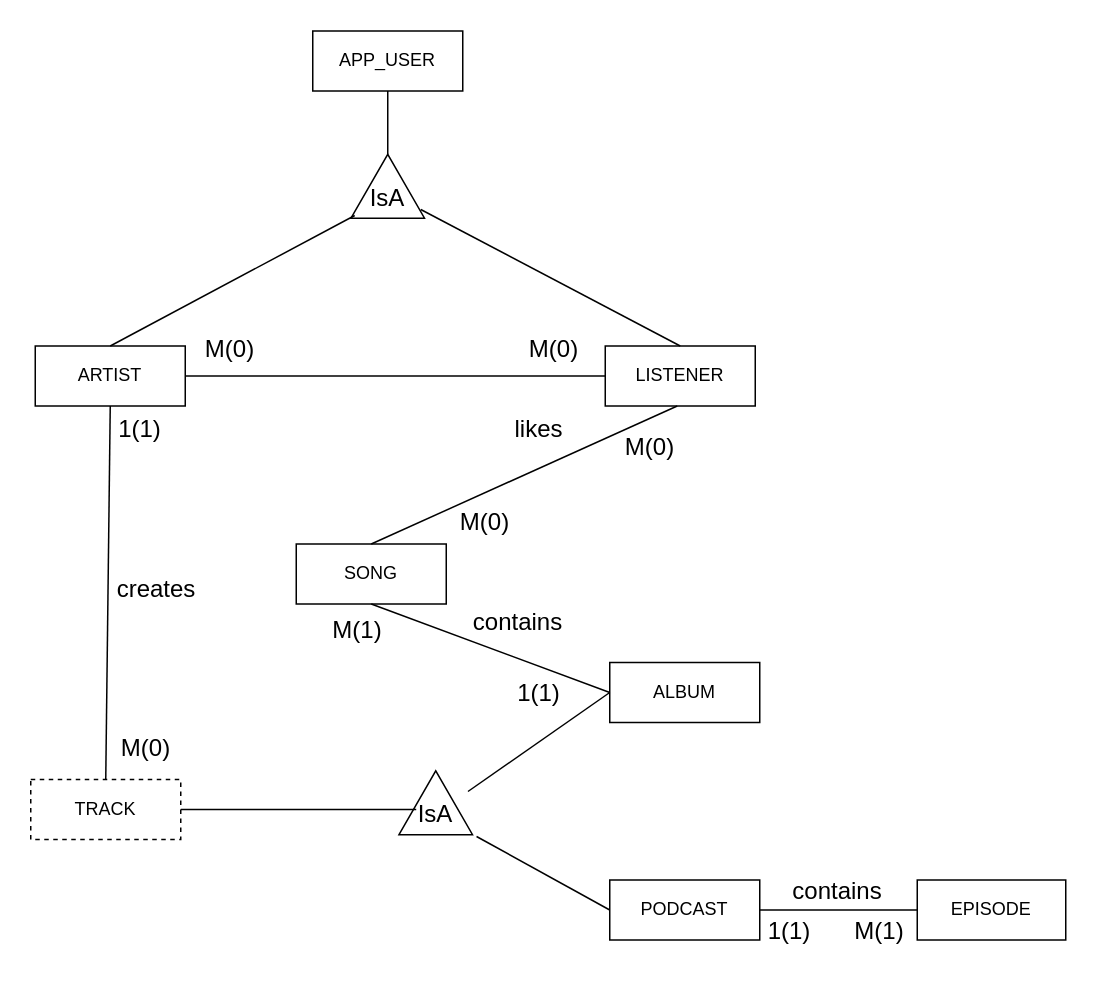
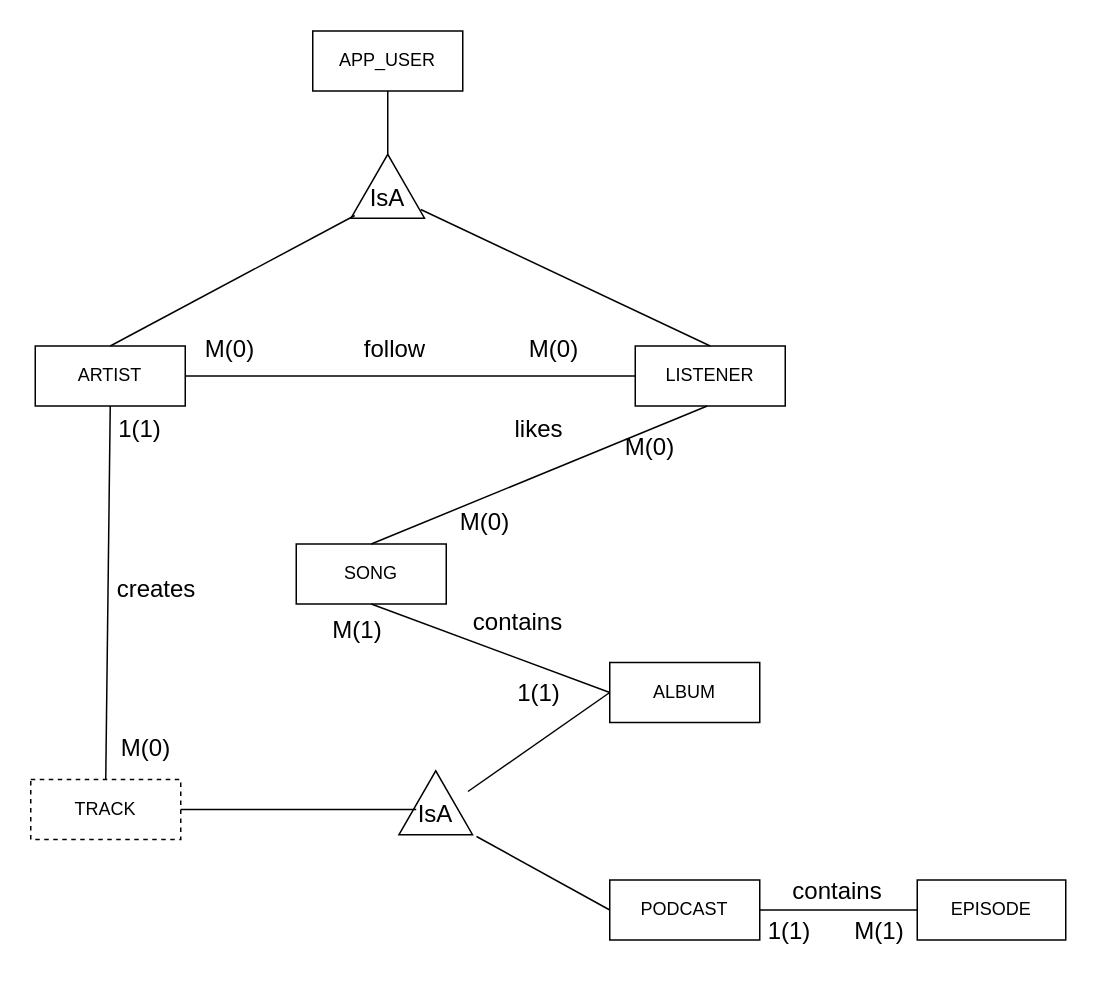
none -> (395, 349)
(680, 376) -> (710, 376)
